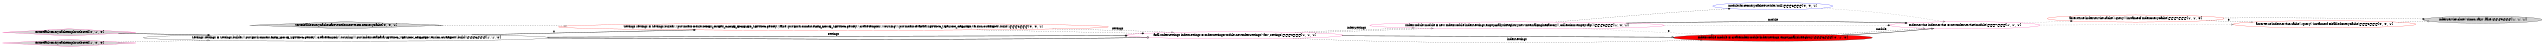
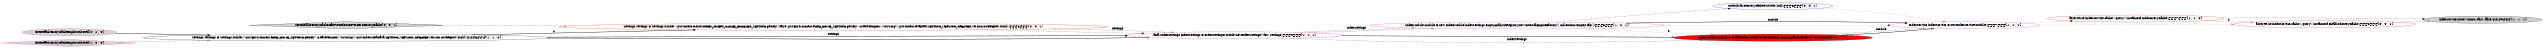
(69, 32) -> (69, 32)
